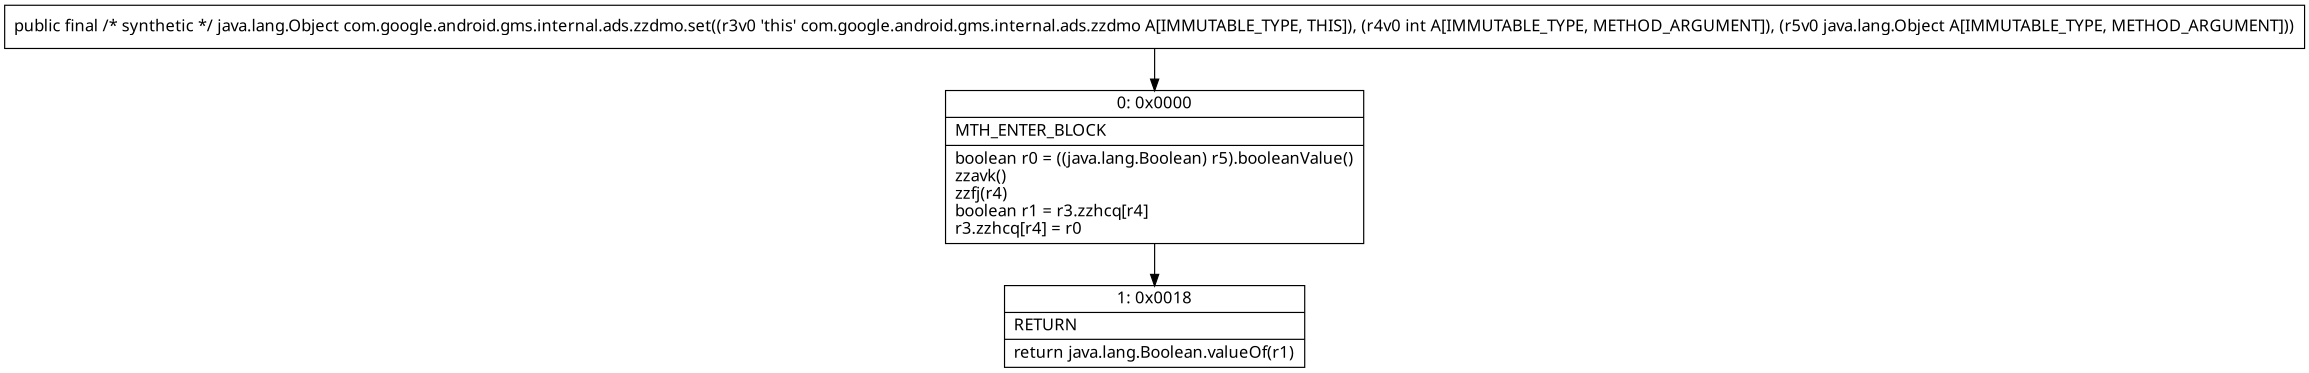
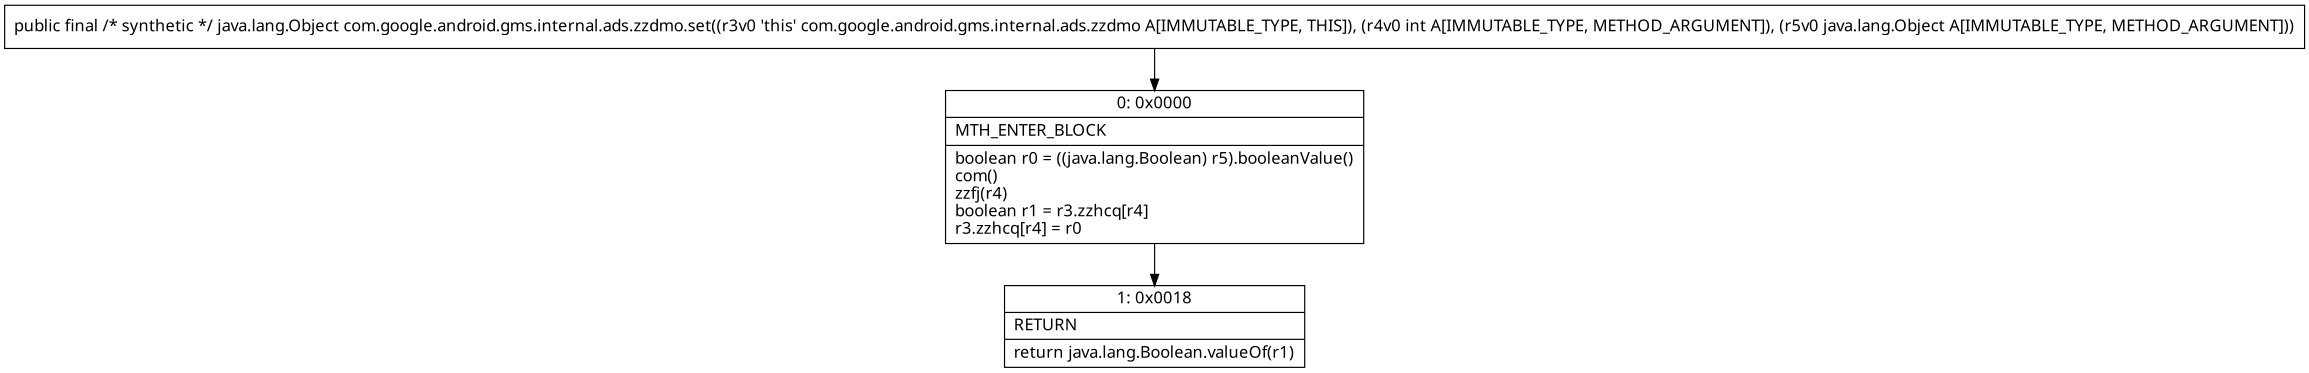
(981, 176) -> (976, 176)
